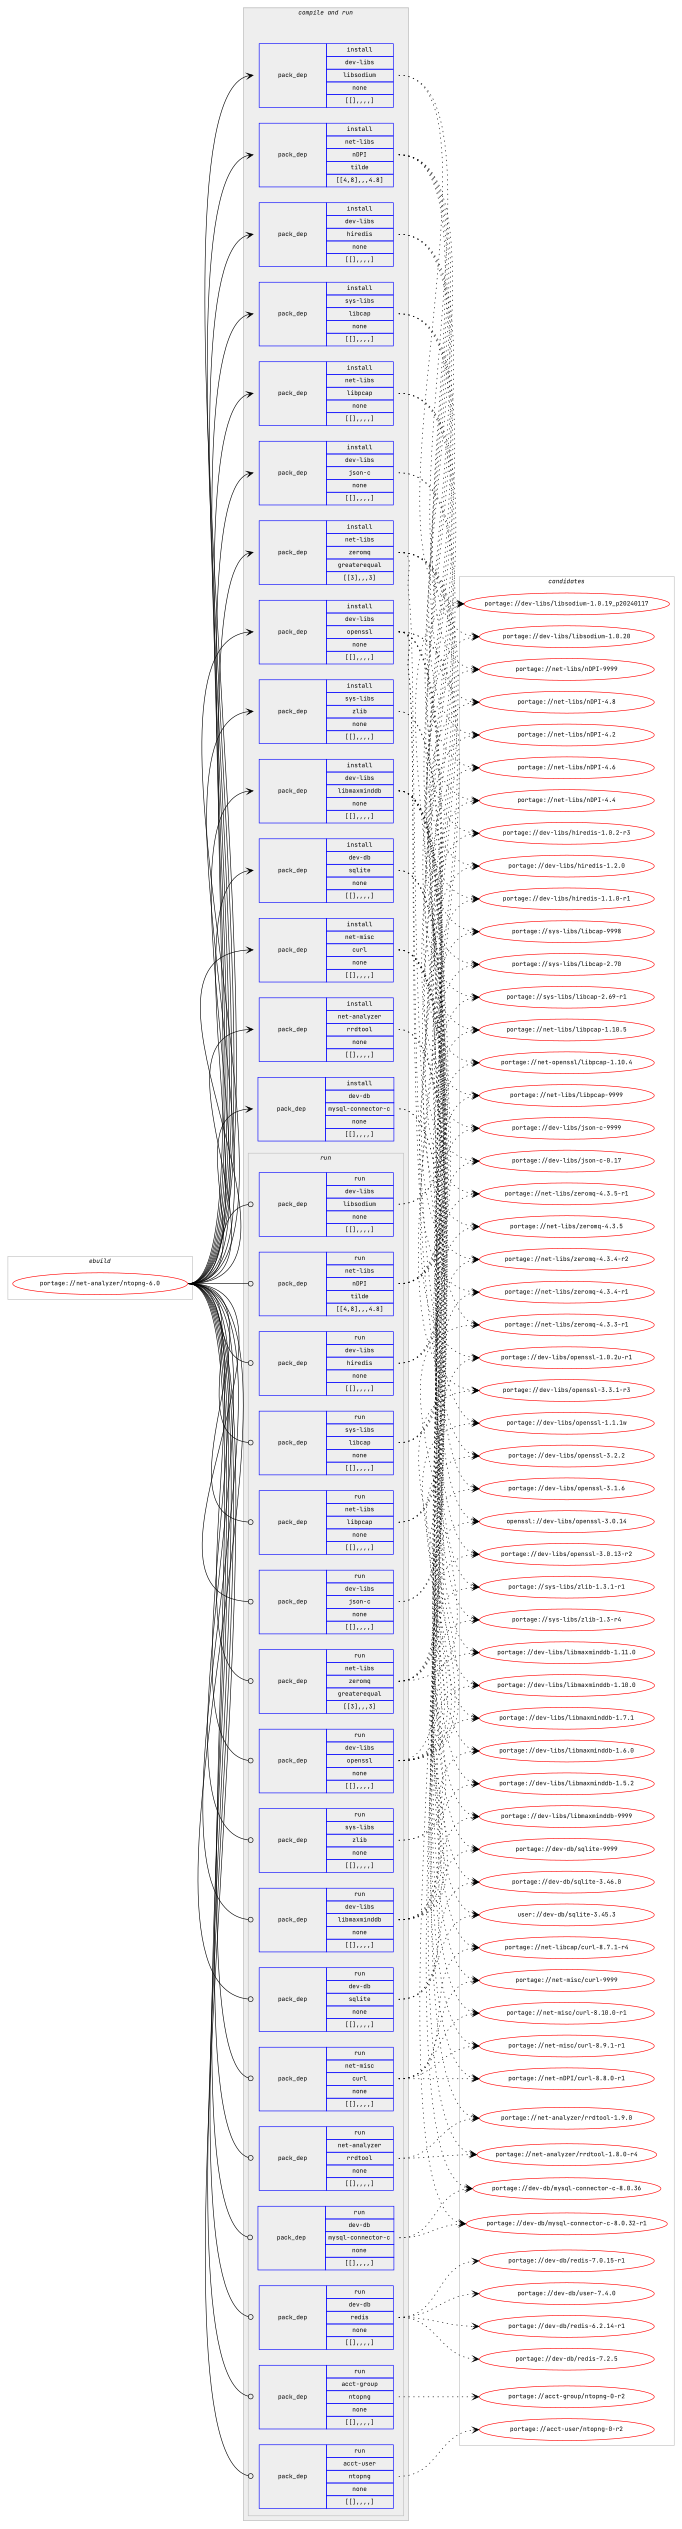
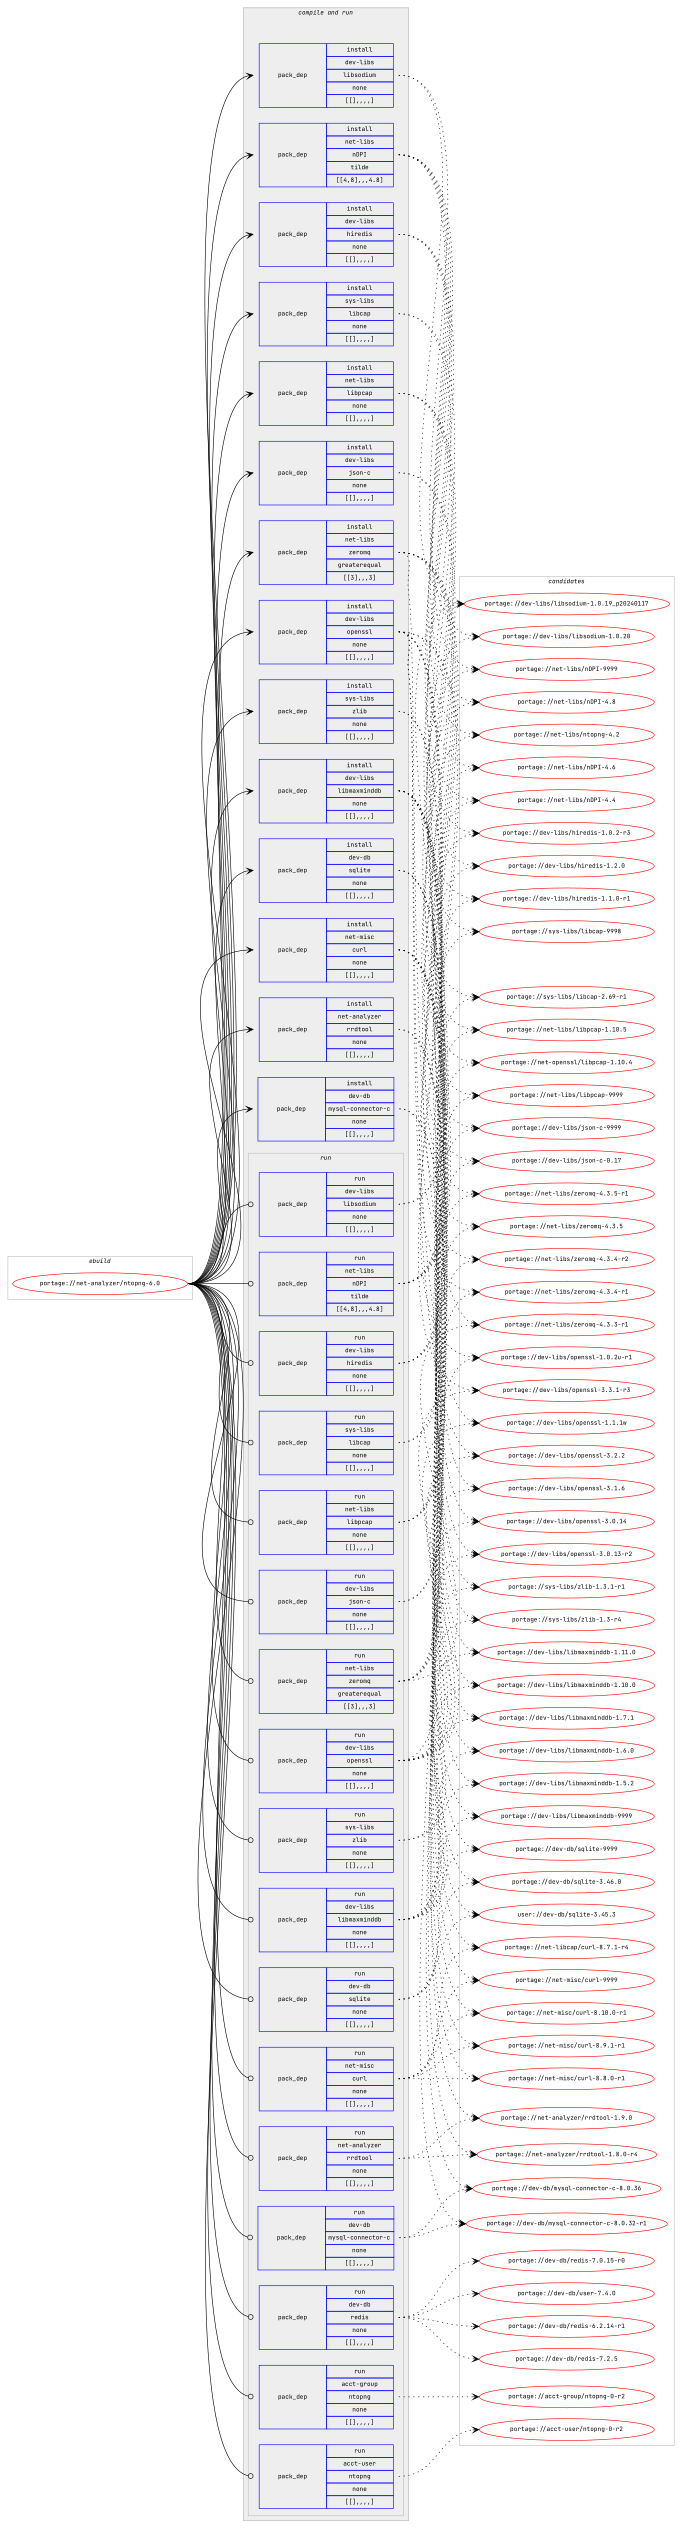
(567, 735) -> (567, 735)
(567, 964) -> none
(567, 1522) -> (567, 1522)
(567, 2079) -> (567, 2079)
(567, 2261) -> (567, 2261)
